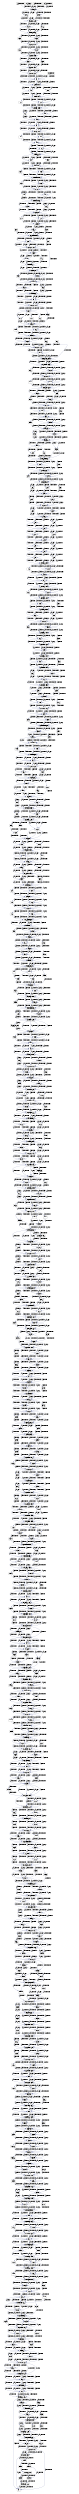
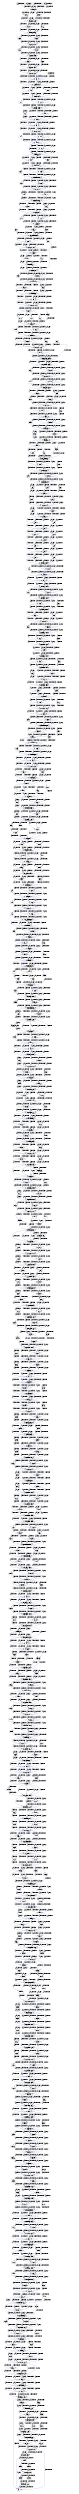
(42, 246) -> (47, 251)
(36, 2472) -> (28, 2469)
